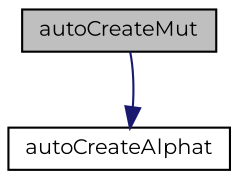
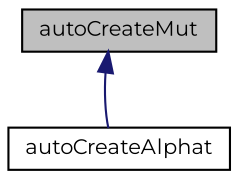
(133, 79) -> (105, 100)
